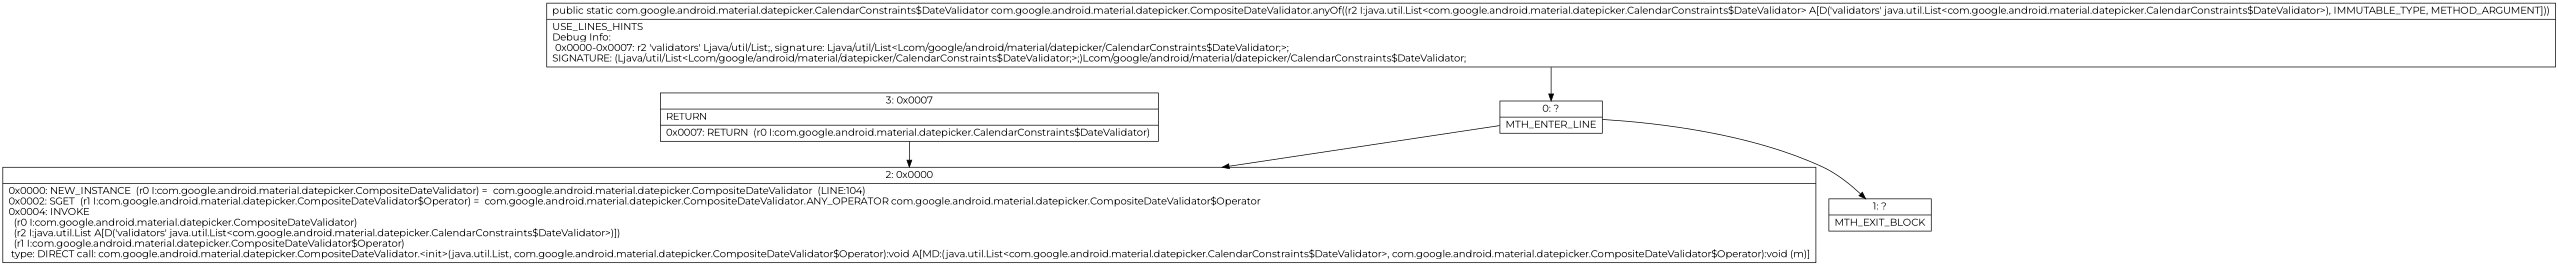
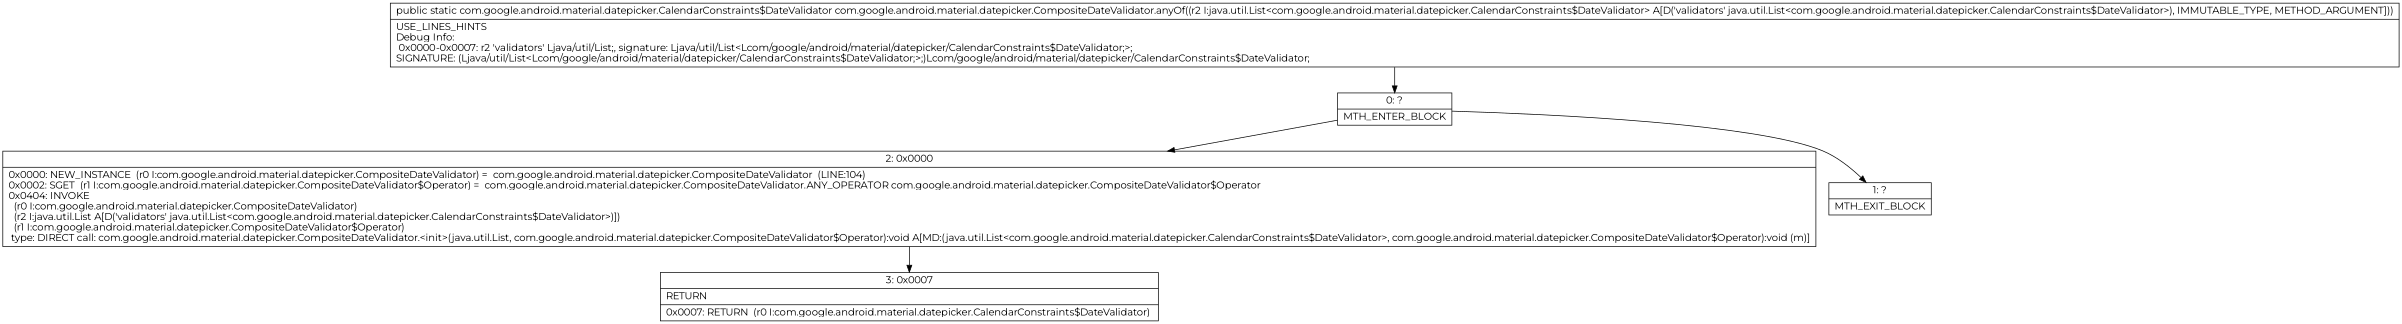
(1551, 125) -> (1395, 117)
(909, 151) -> (909, 256)
(52, 212) -> (52, 196)
